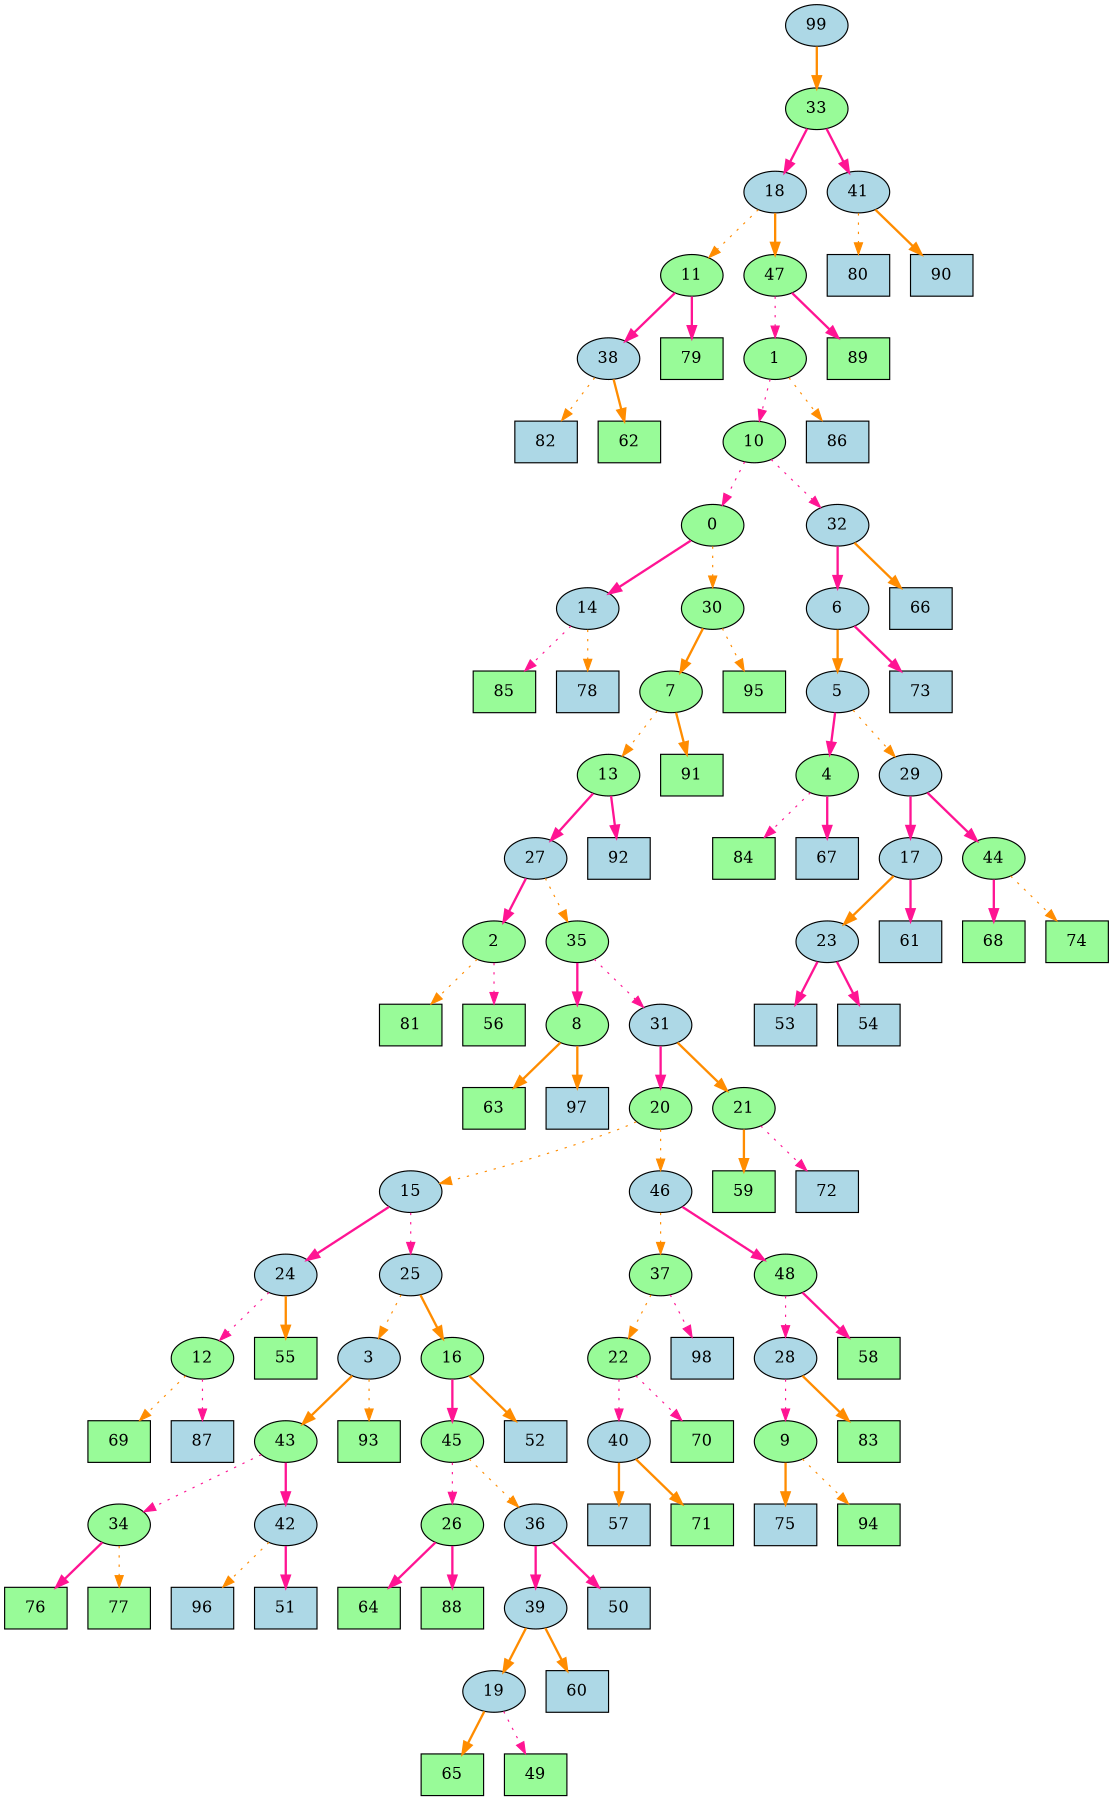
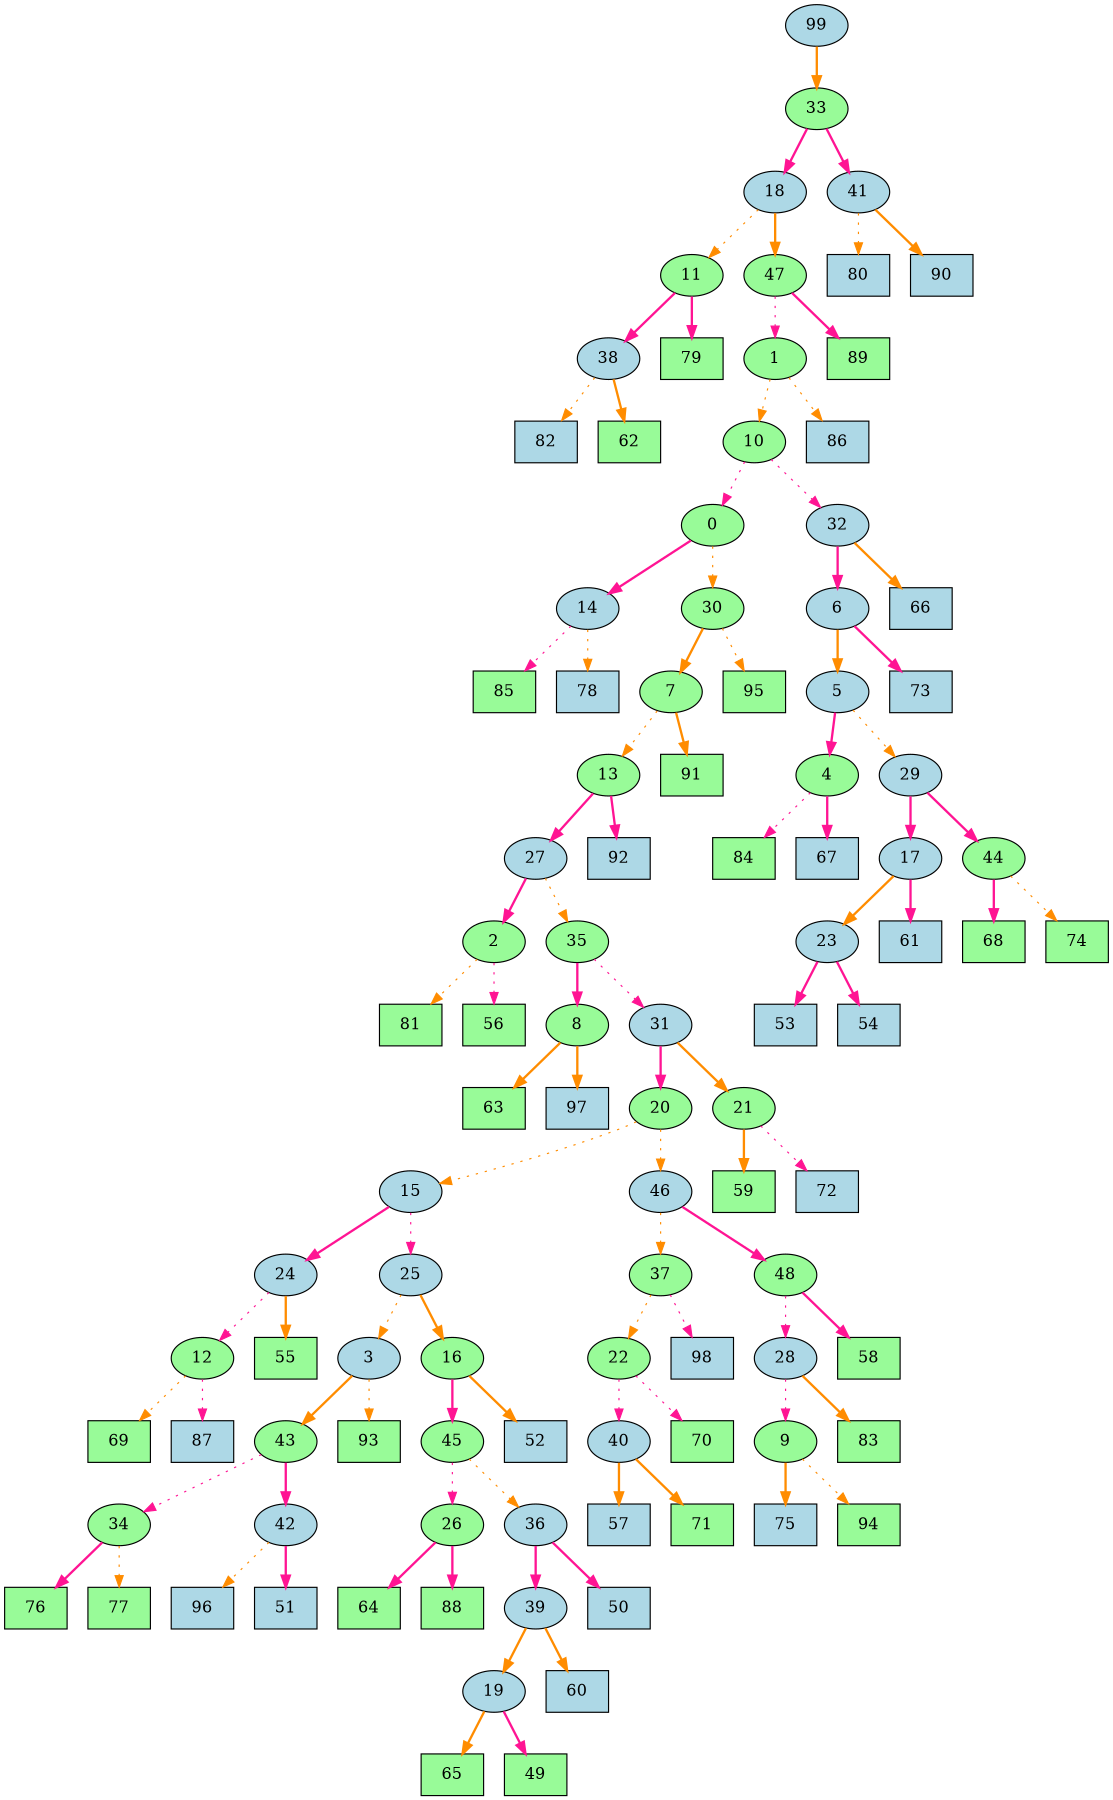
(766, 395) -> (766, 395)
(512, 1727) -> (512, 1727)
